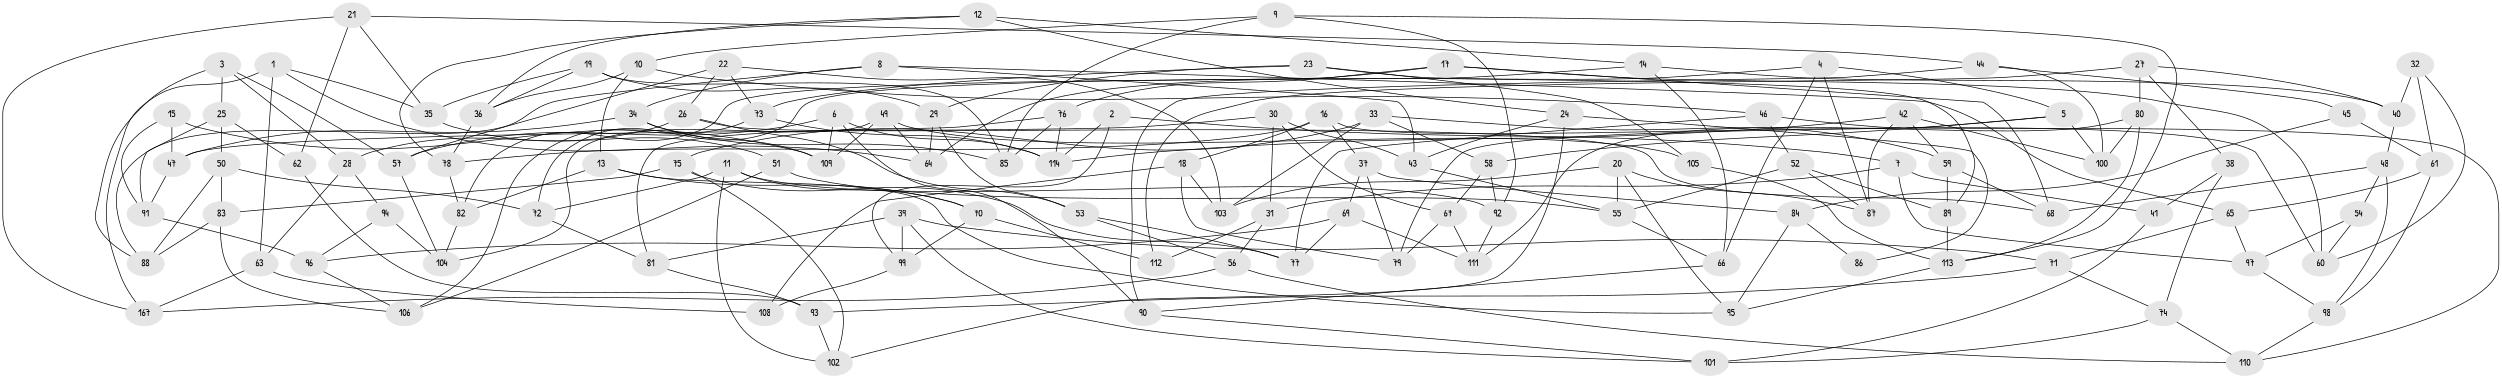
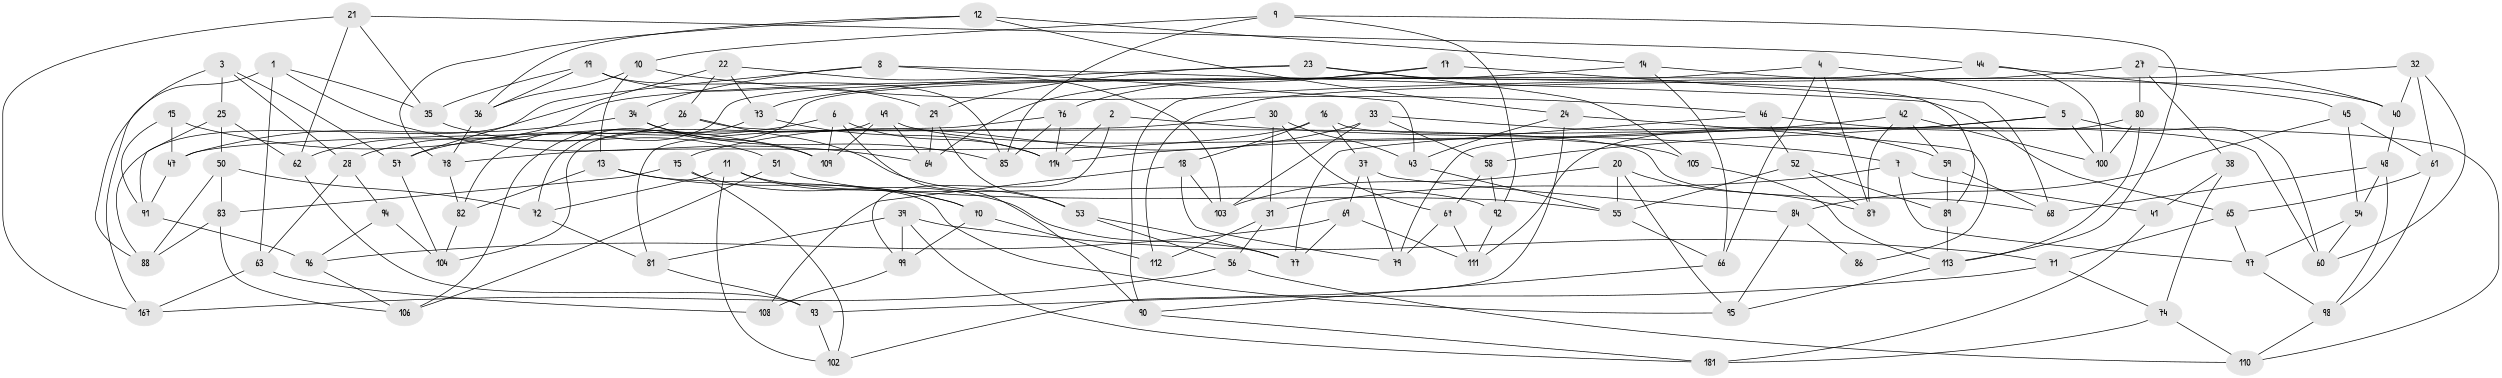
none -> (1350, 78)
(2010, 87) -> (2264, 143)
none -> (2353, 164)
(1710, 363) -> (1710, 363)
